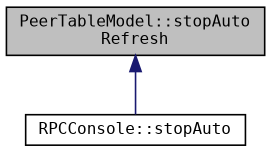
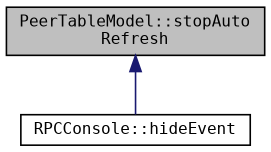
(136, 130) -> (136, 130)
